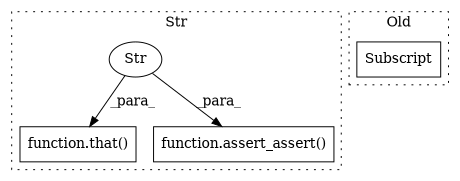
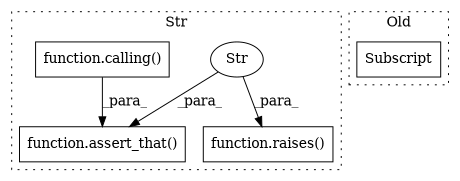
none -> (102, 59)
(78, 144) -> (268, 144)
(244, 144) -> (102, 144)
